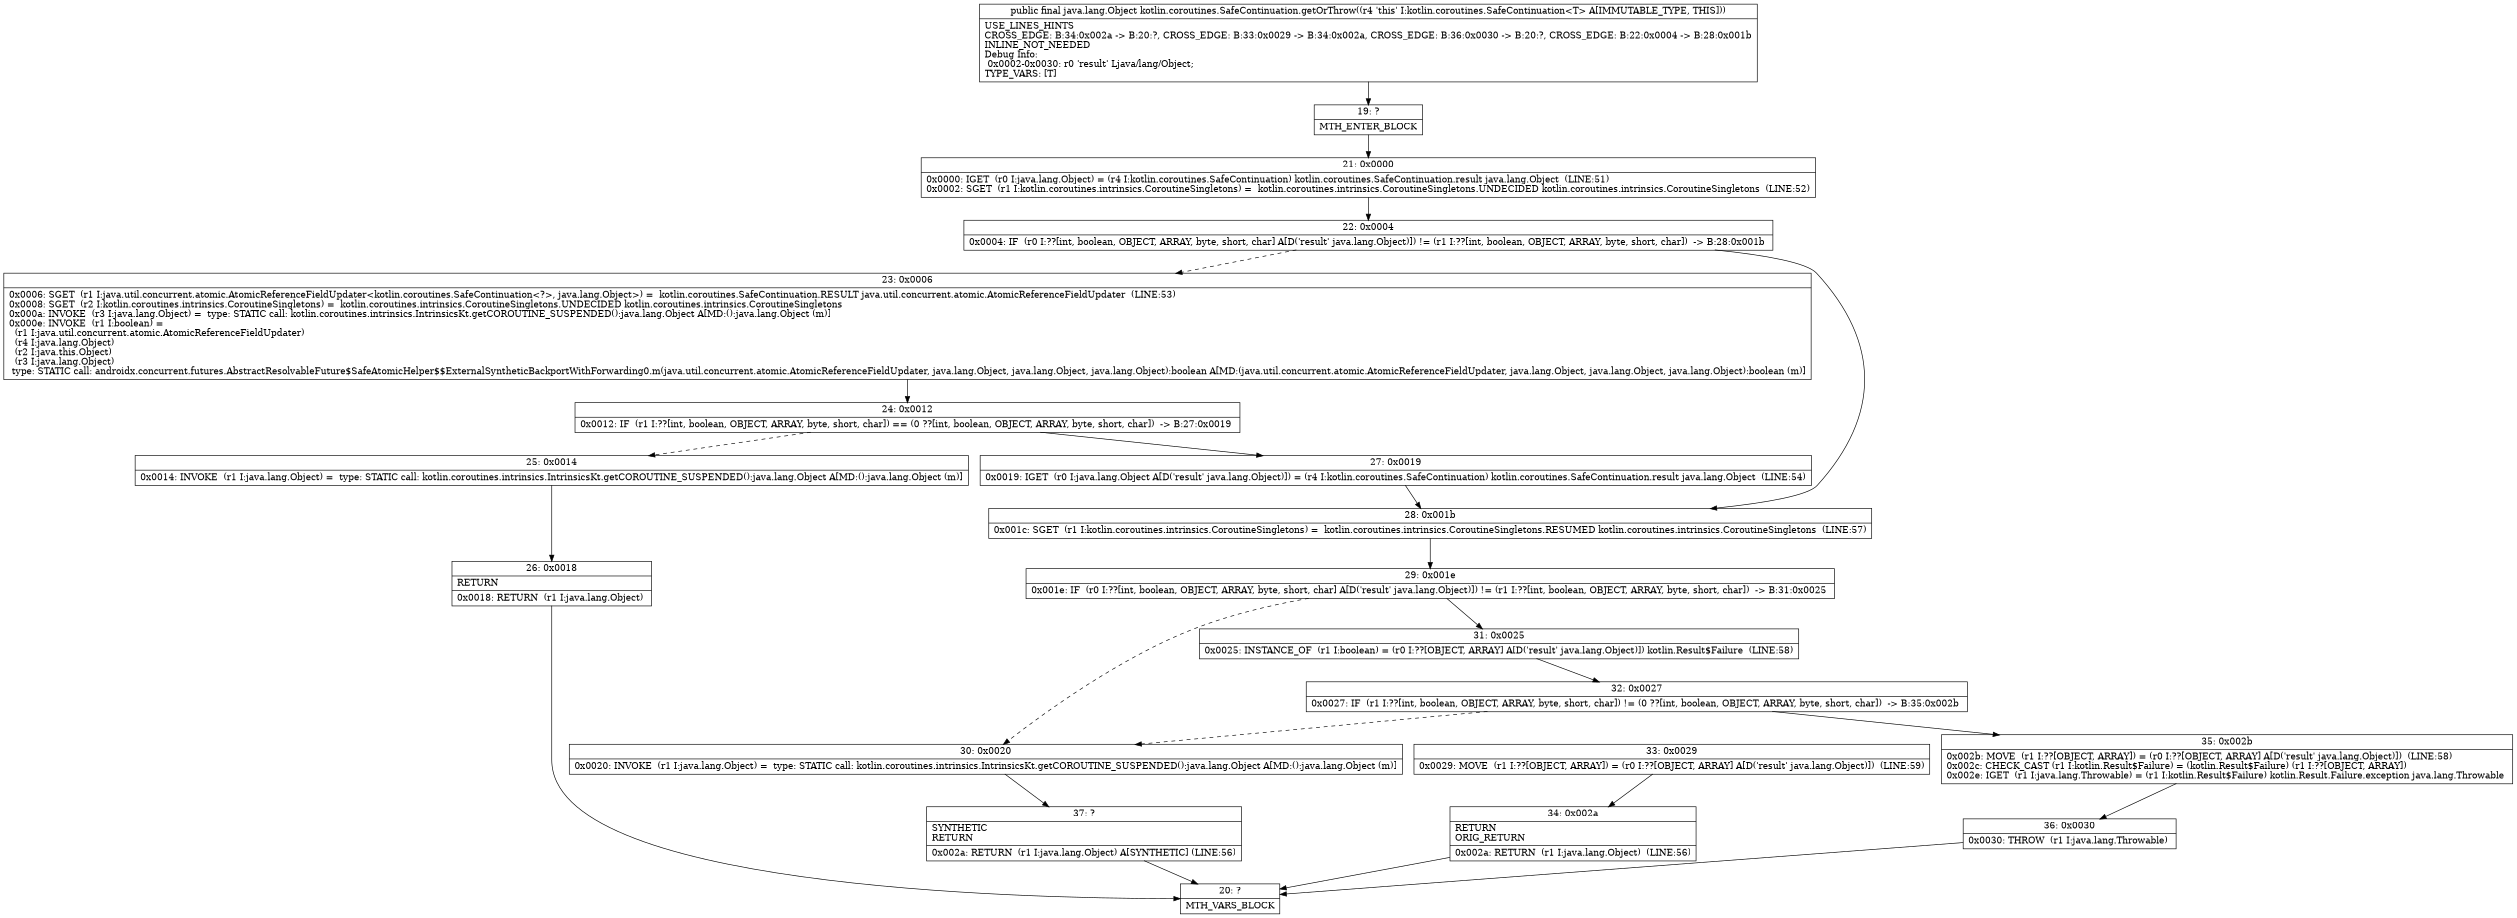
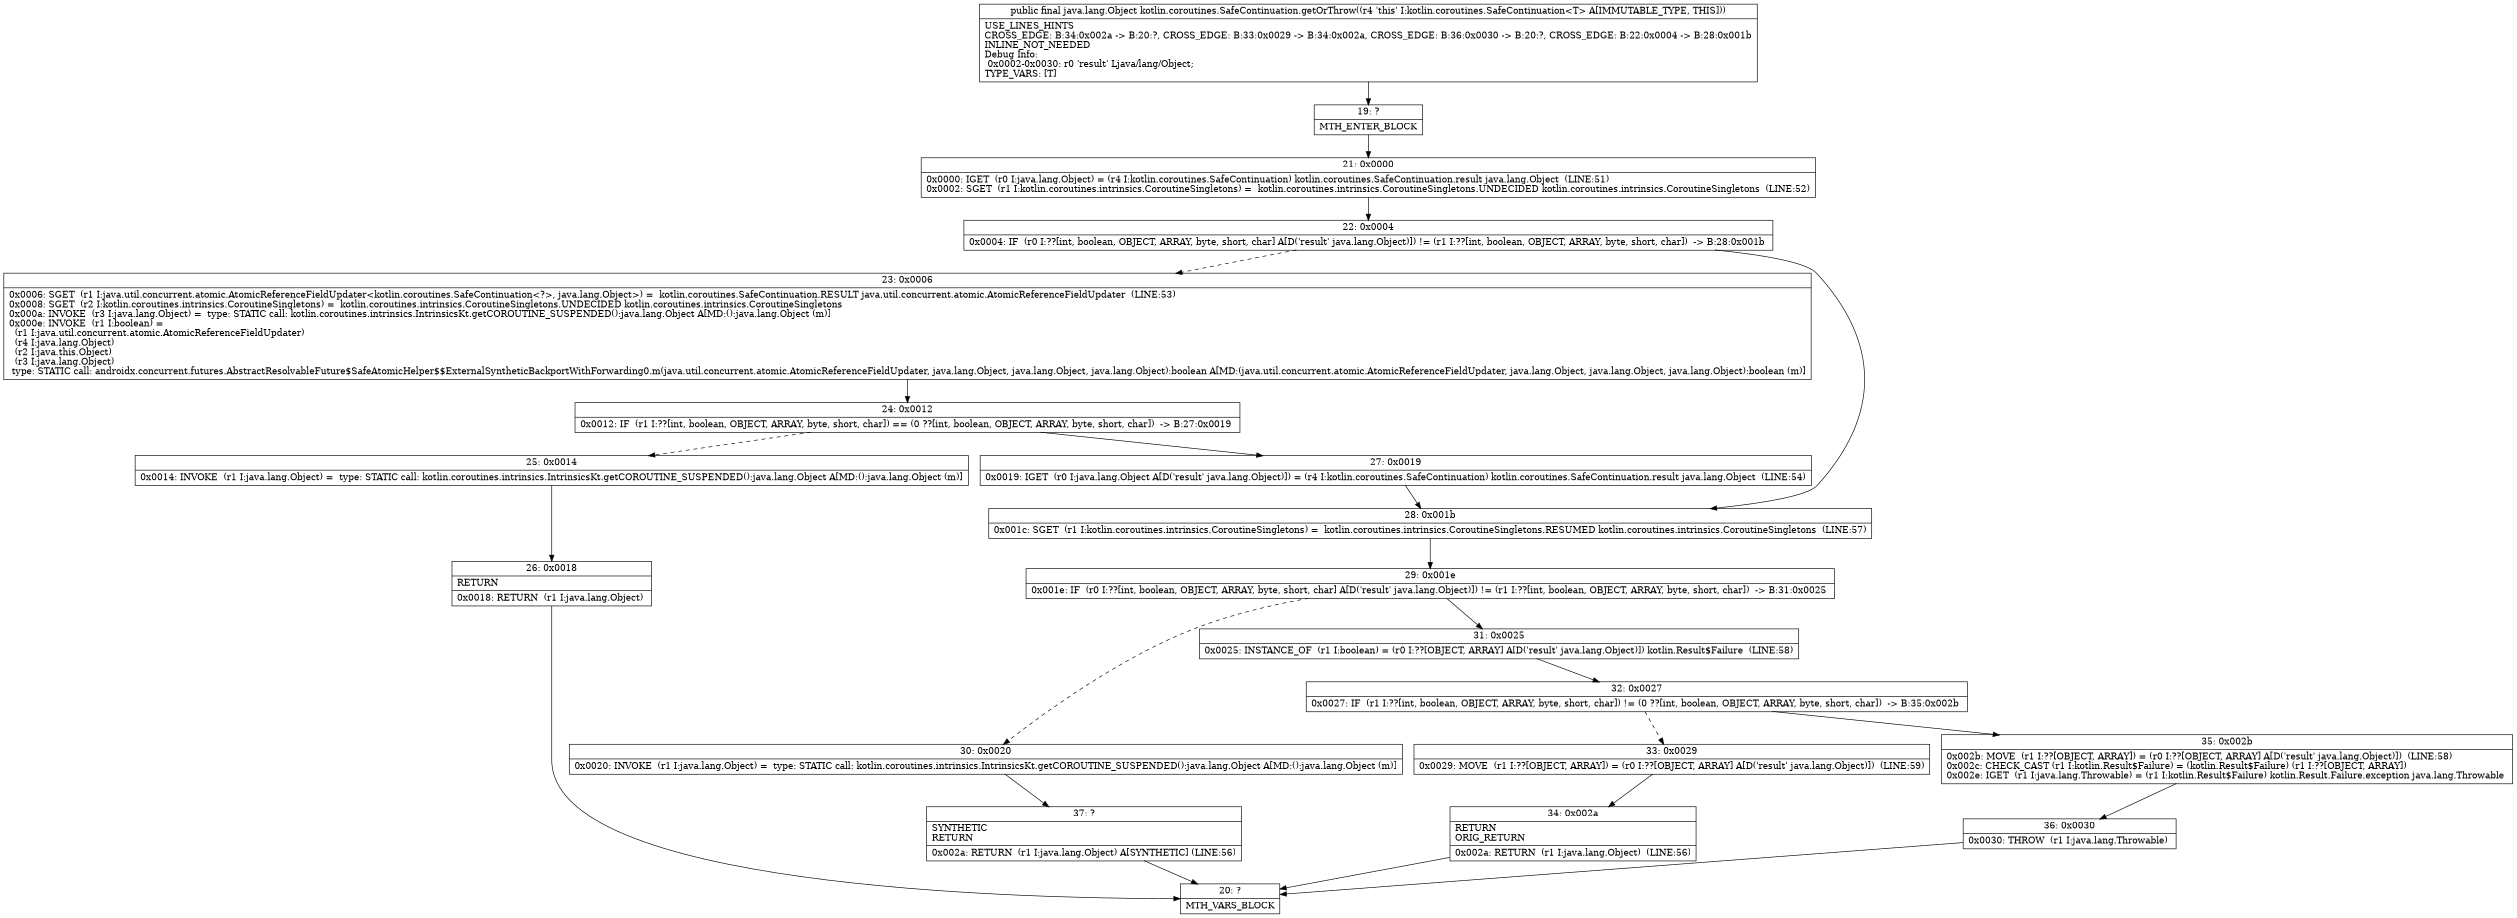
(1315, 728) -> (1653, 725)
